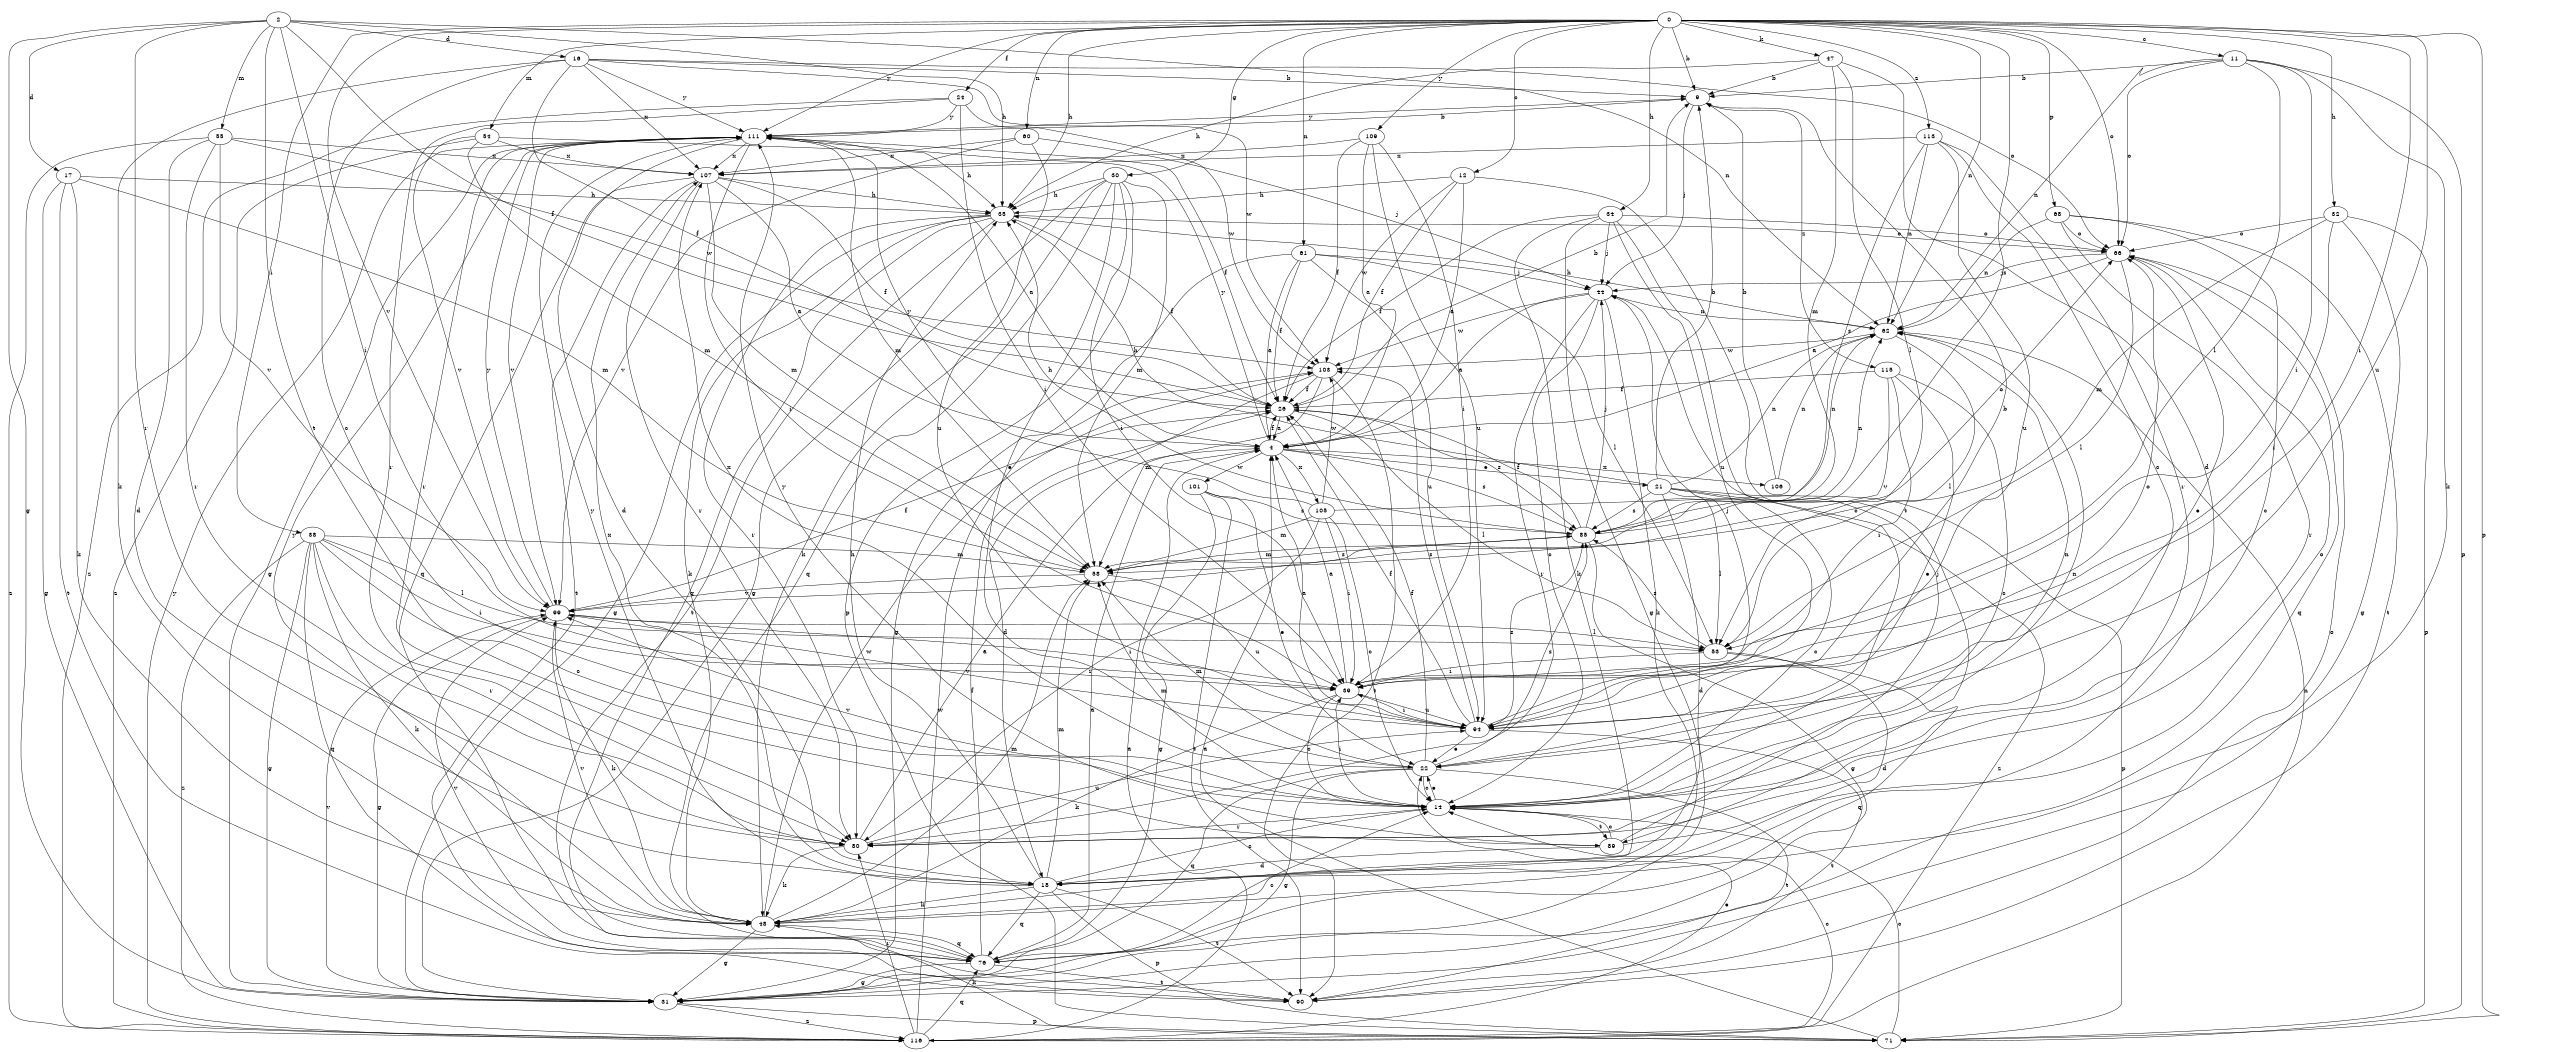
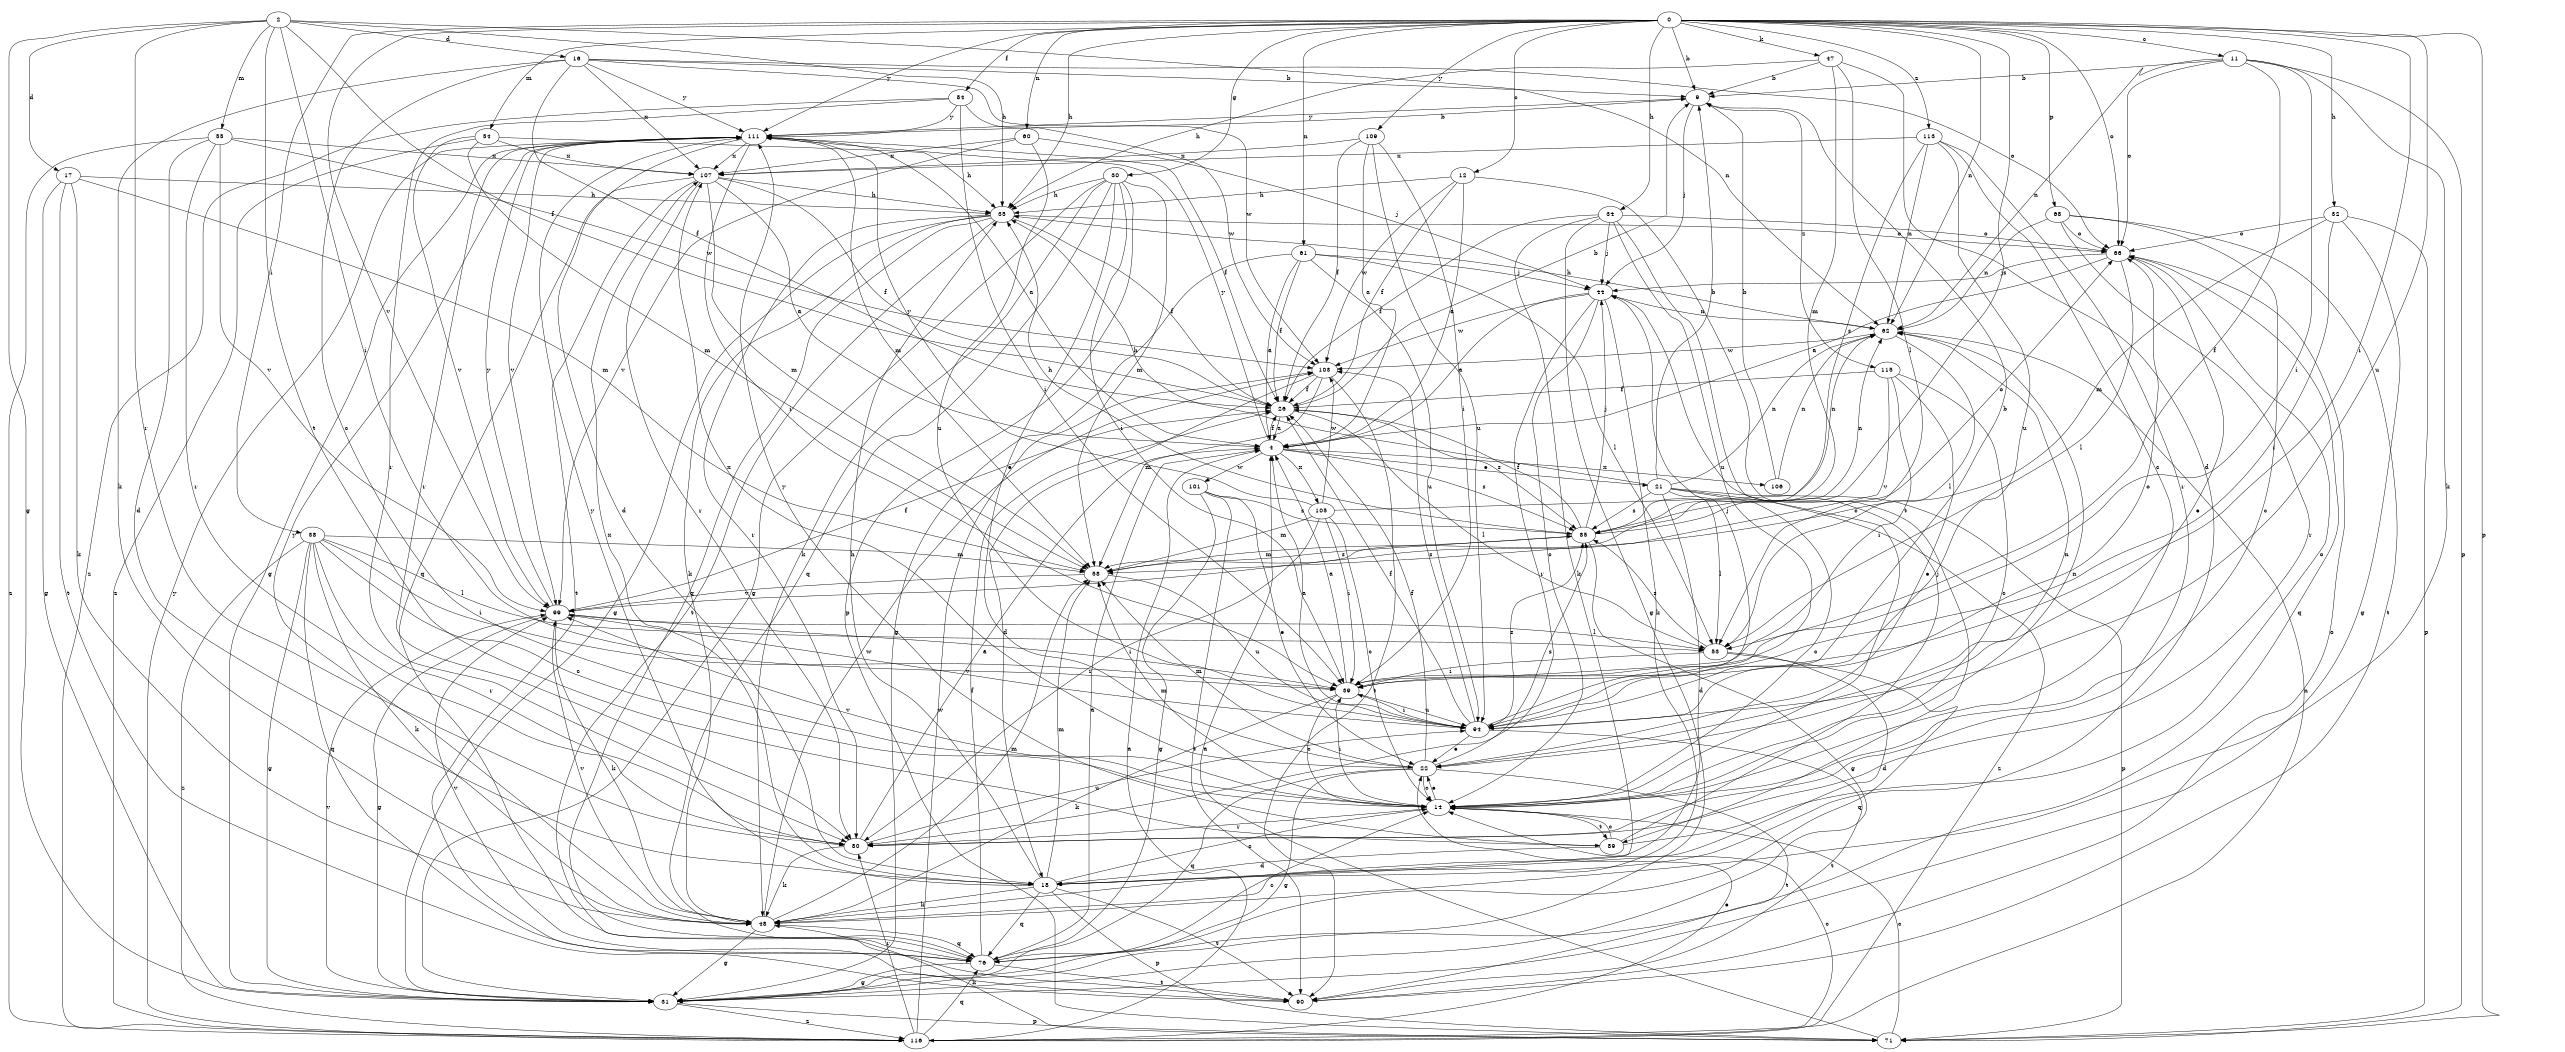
(961, 98) -> (961, 98)
(2215, 351) -> (2215, 351)
